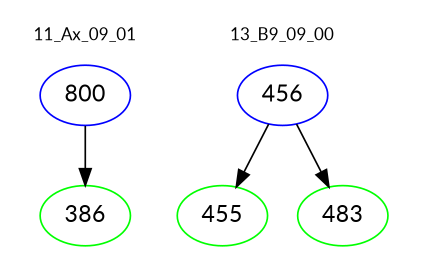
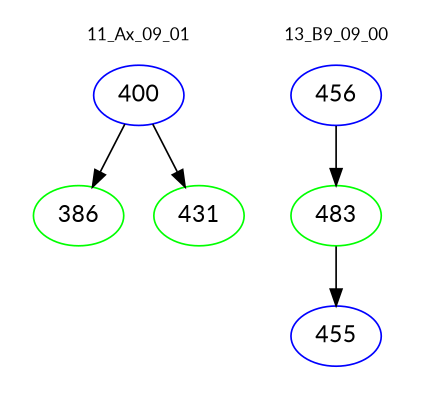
(85, 95) -> (139, 95)
(256, 148) -> (336, 268)
none -> (199, 216)
(222, 216) -> (336, 336)
